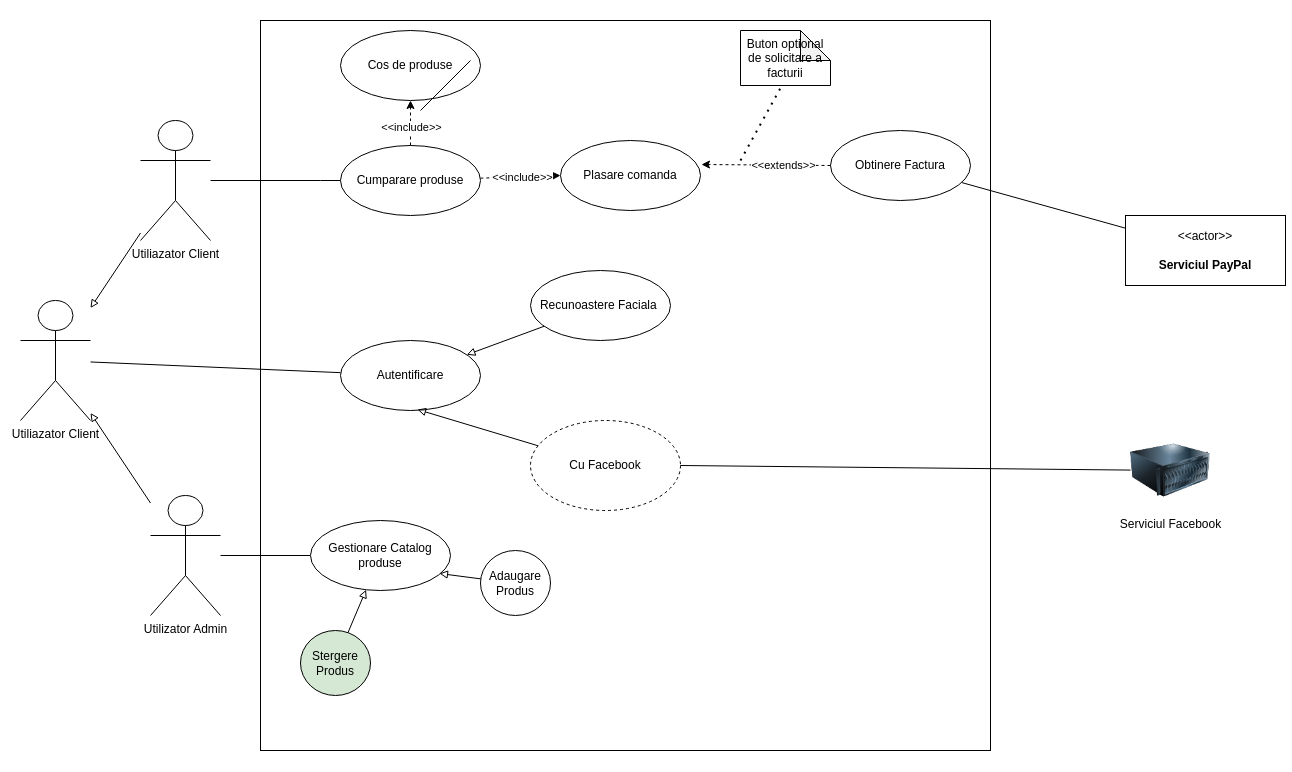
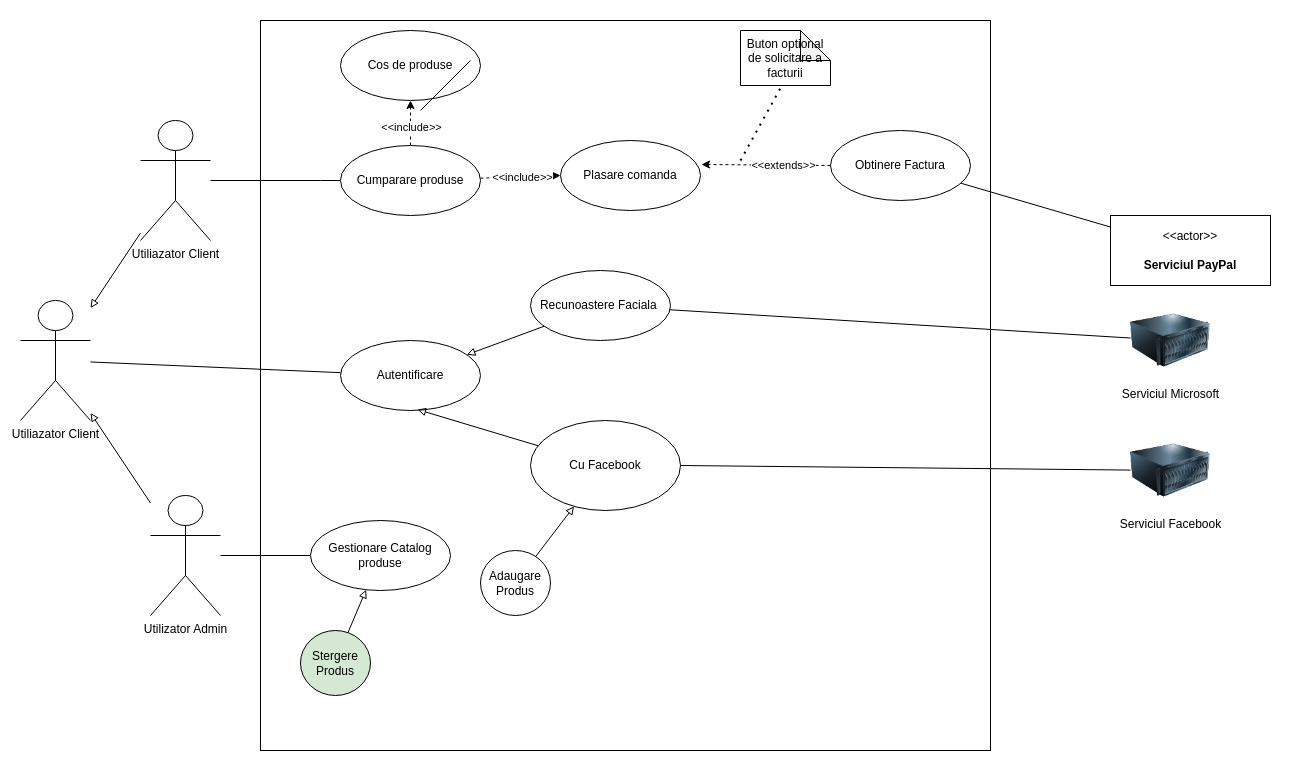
(1206, 251) -> (1191, 251)
none -> (901, 324)
none -> (1171, 341)
(606, 466) -> (606, 466)
(465, 577) -> (552, 535)
